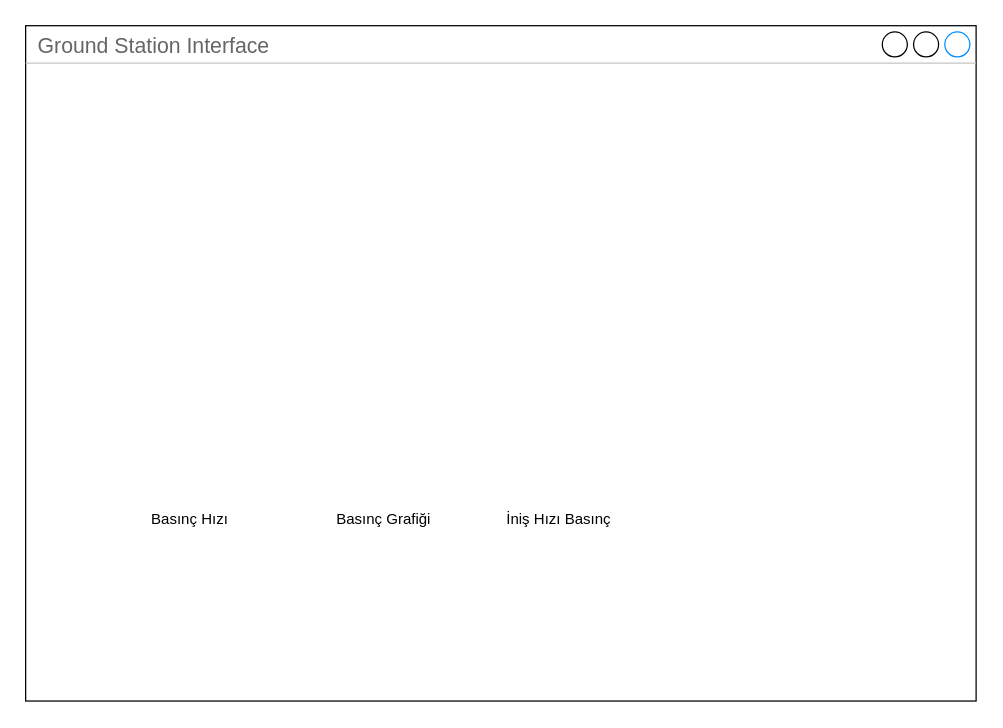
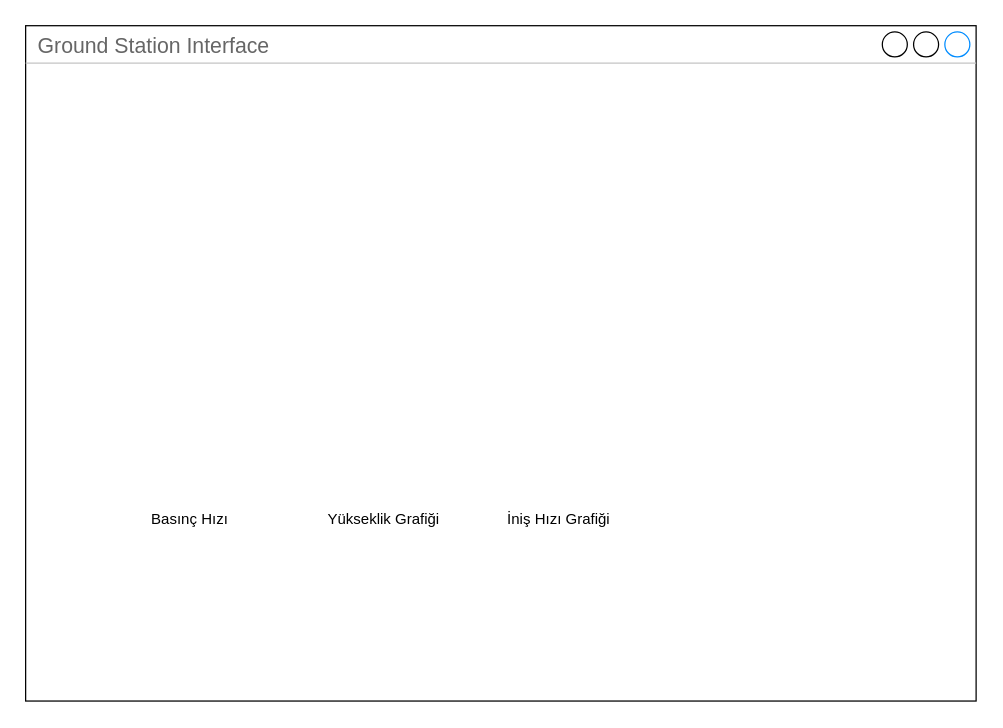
(384, 519) -> (384, 519)
(559, 519) -> (559, 519)
